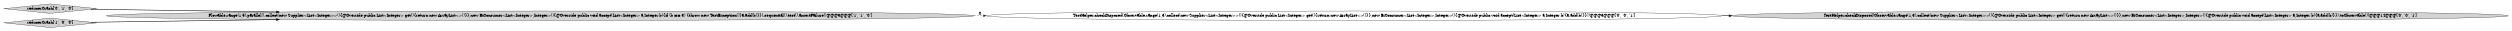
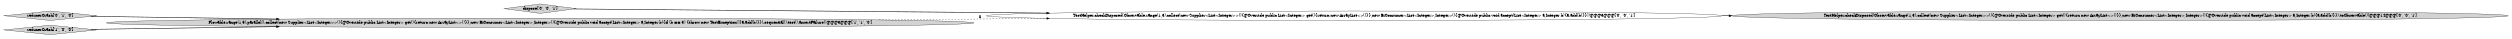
none -> (540, 9)
